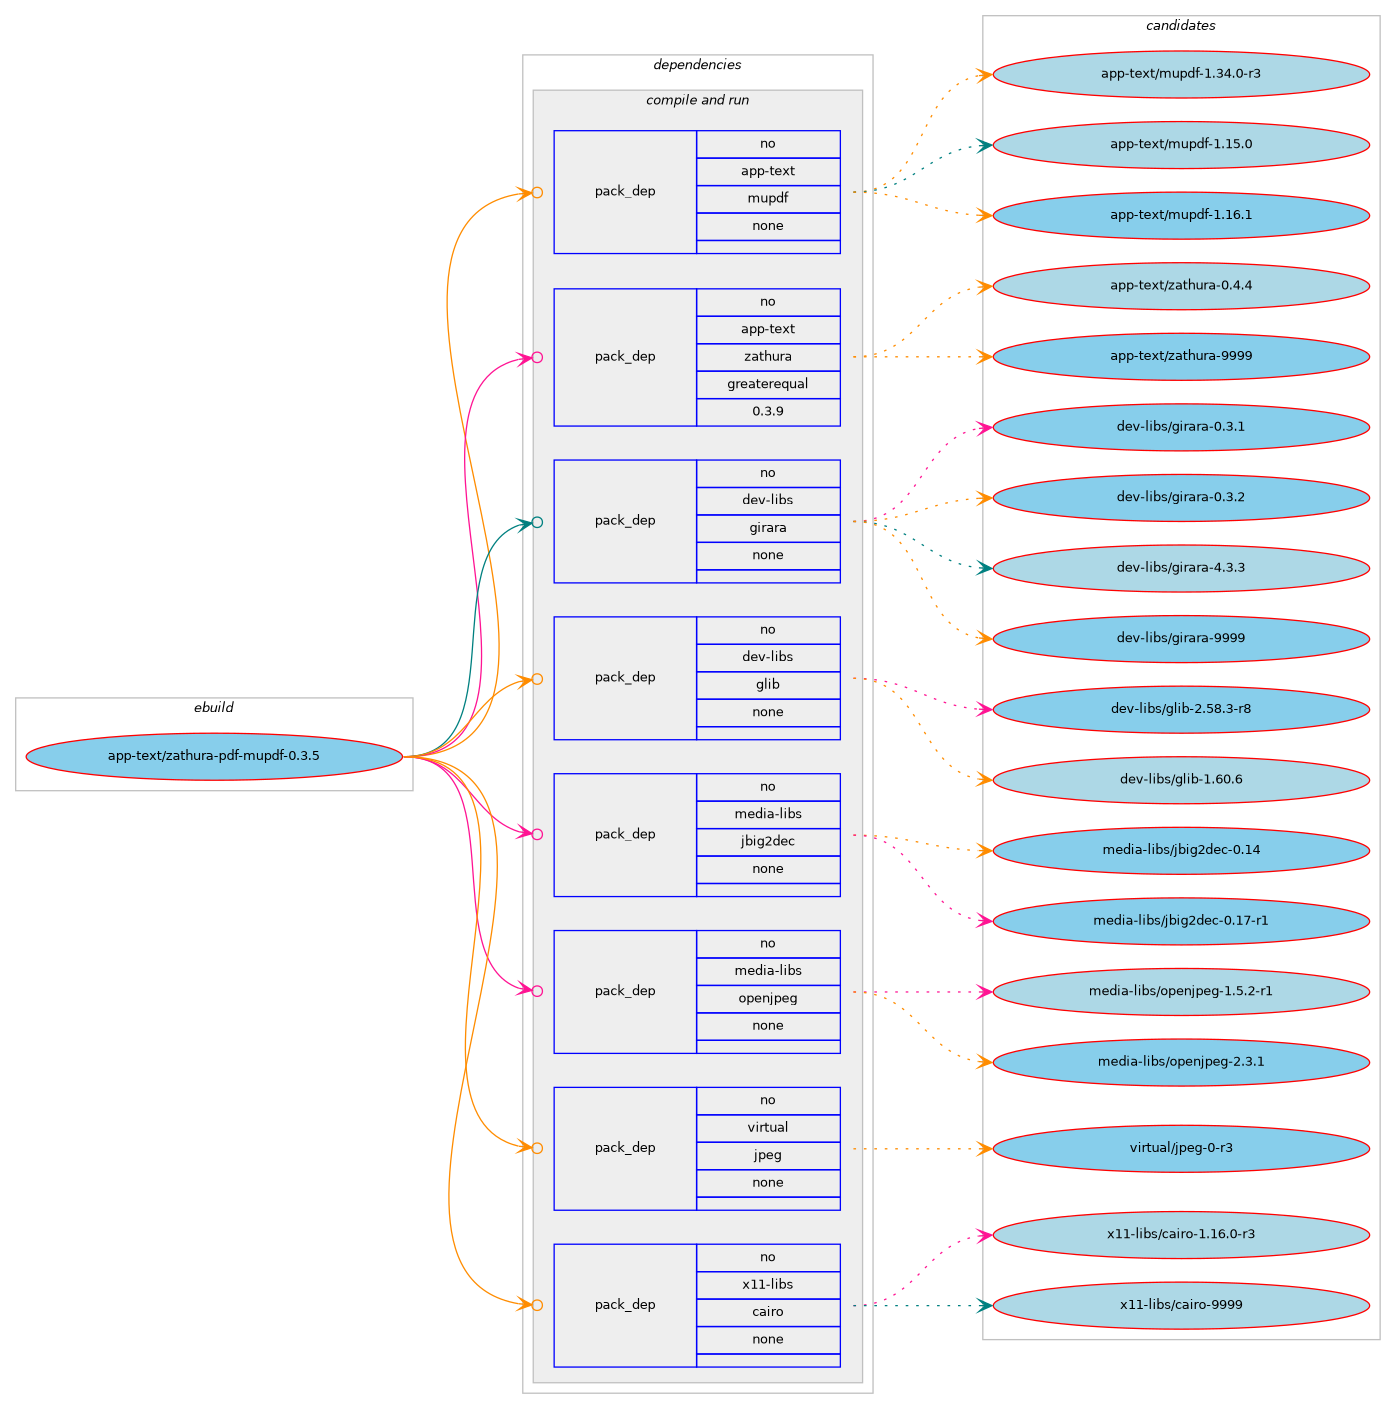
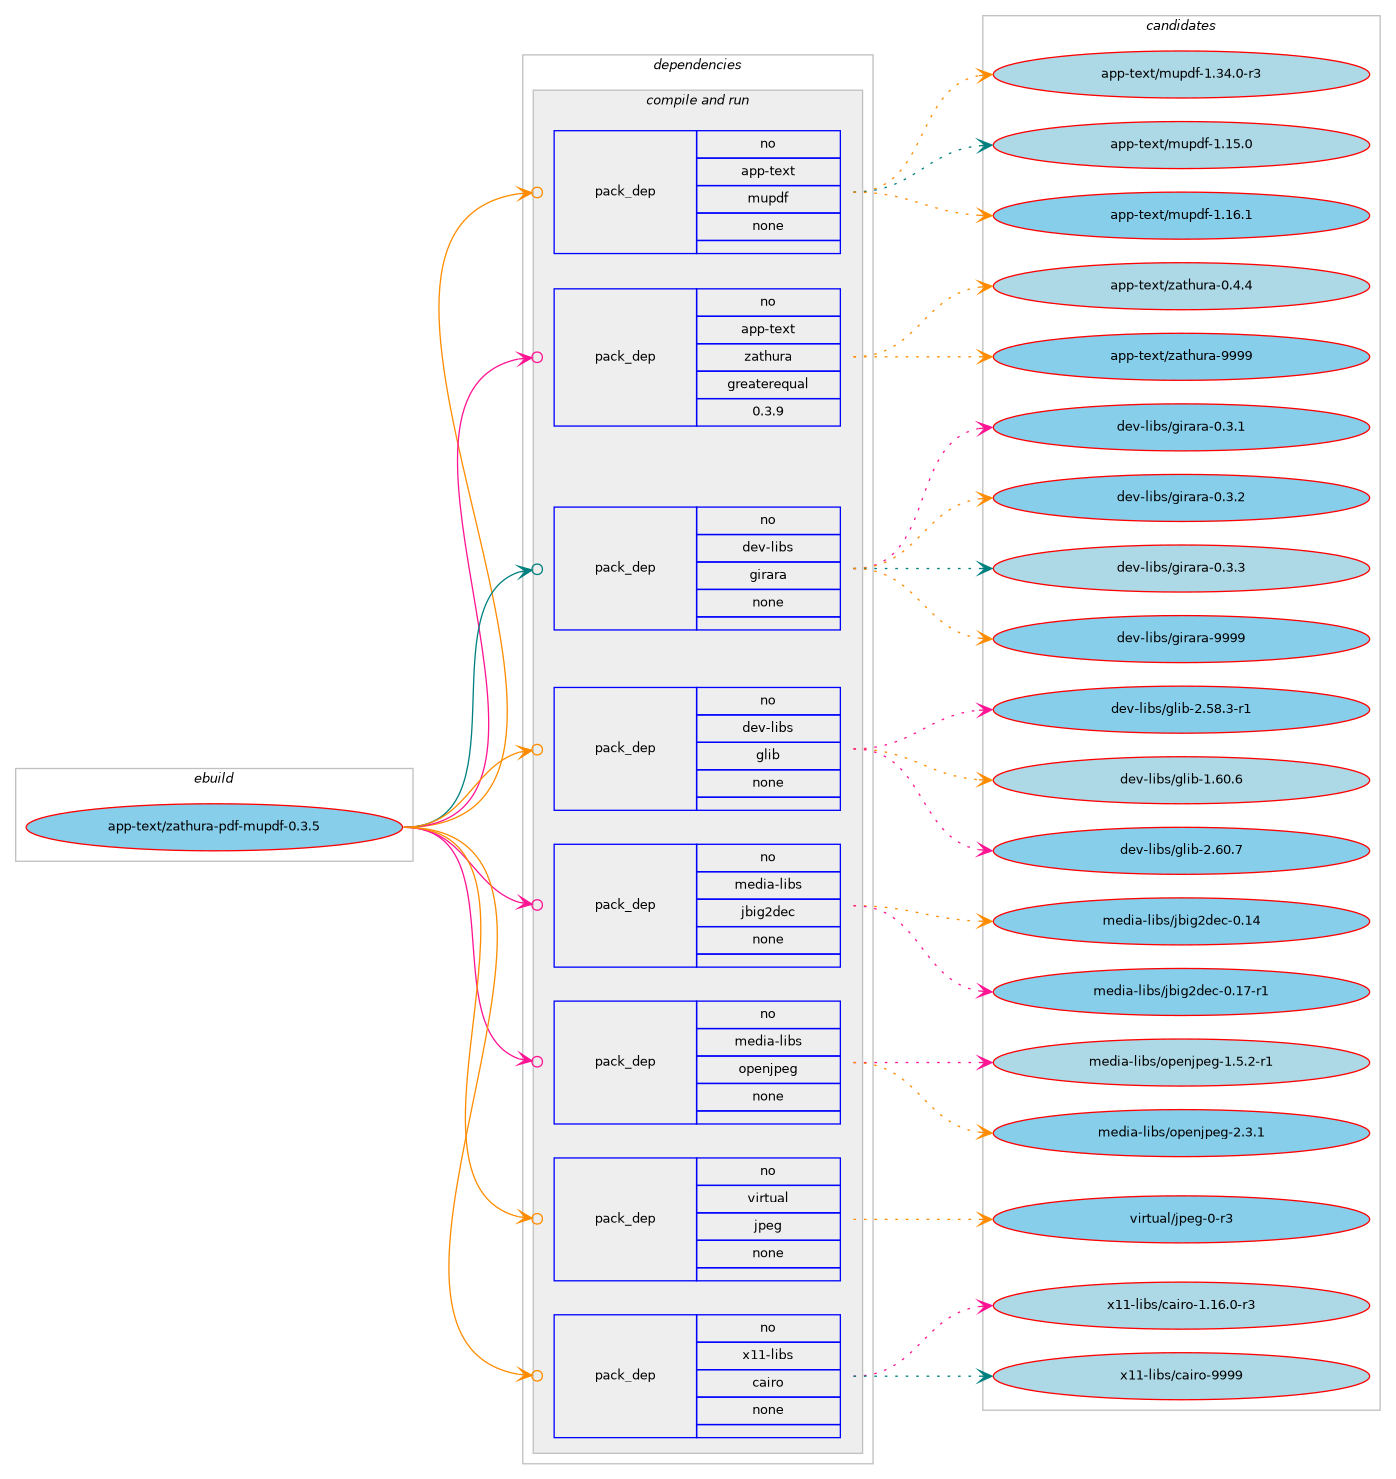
(1181, 569) -> (1181, 569)
(1181, 710) -> (1181, 710)
none -> (1181, 851)
